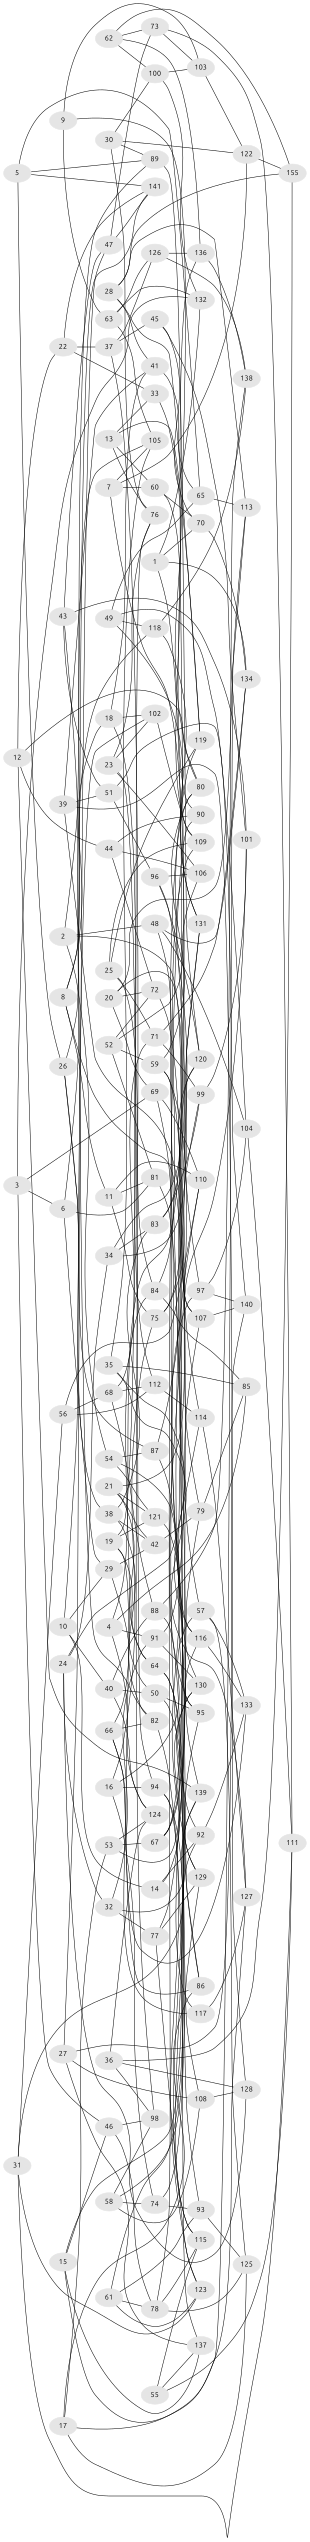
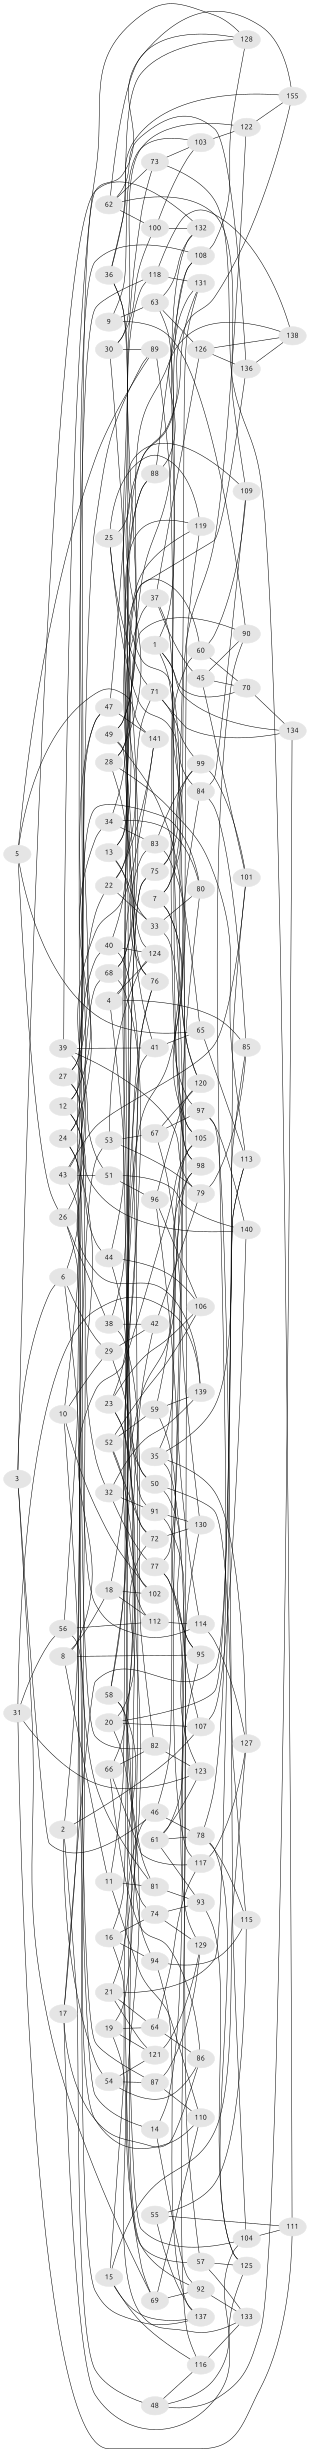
none -> (224, 656)
(170, 772) -> (233, 298)
none -> (178, 1395)
